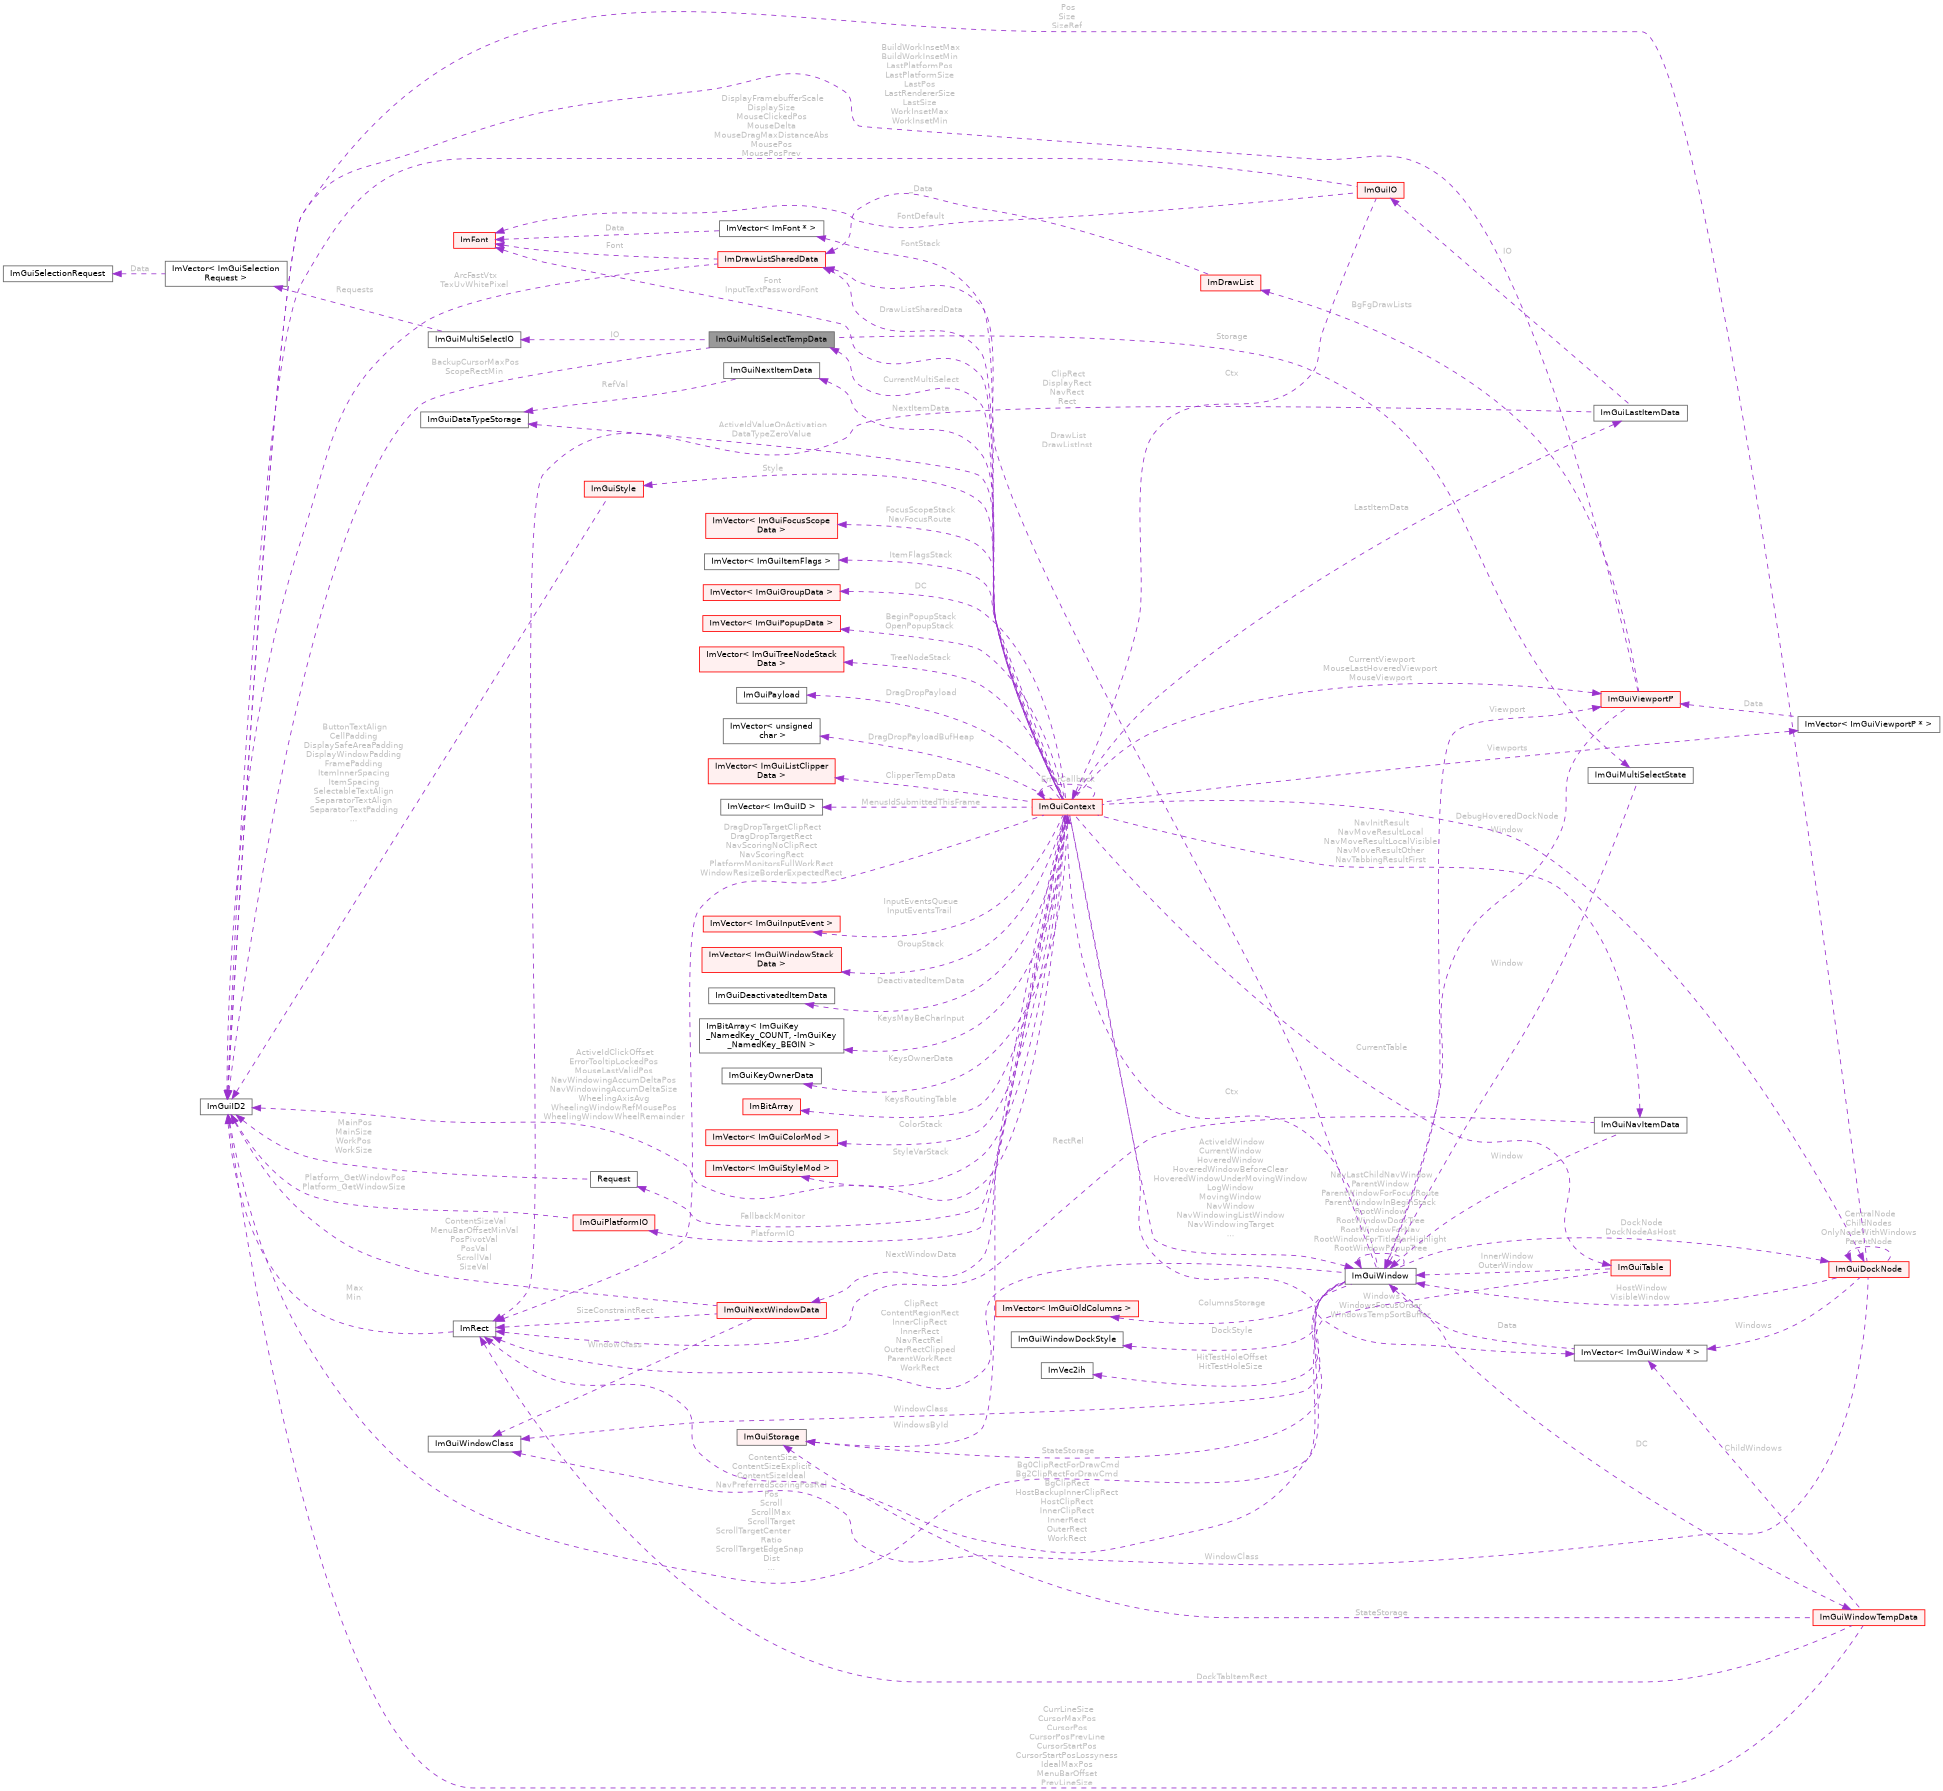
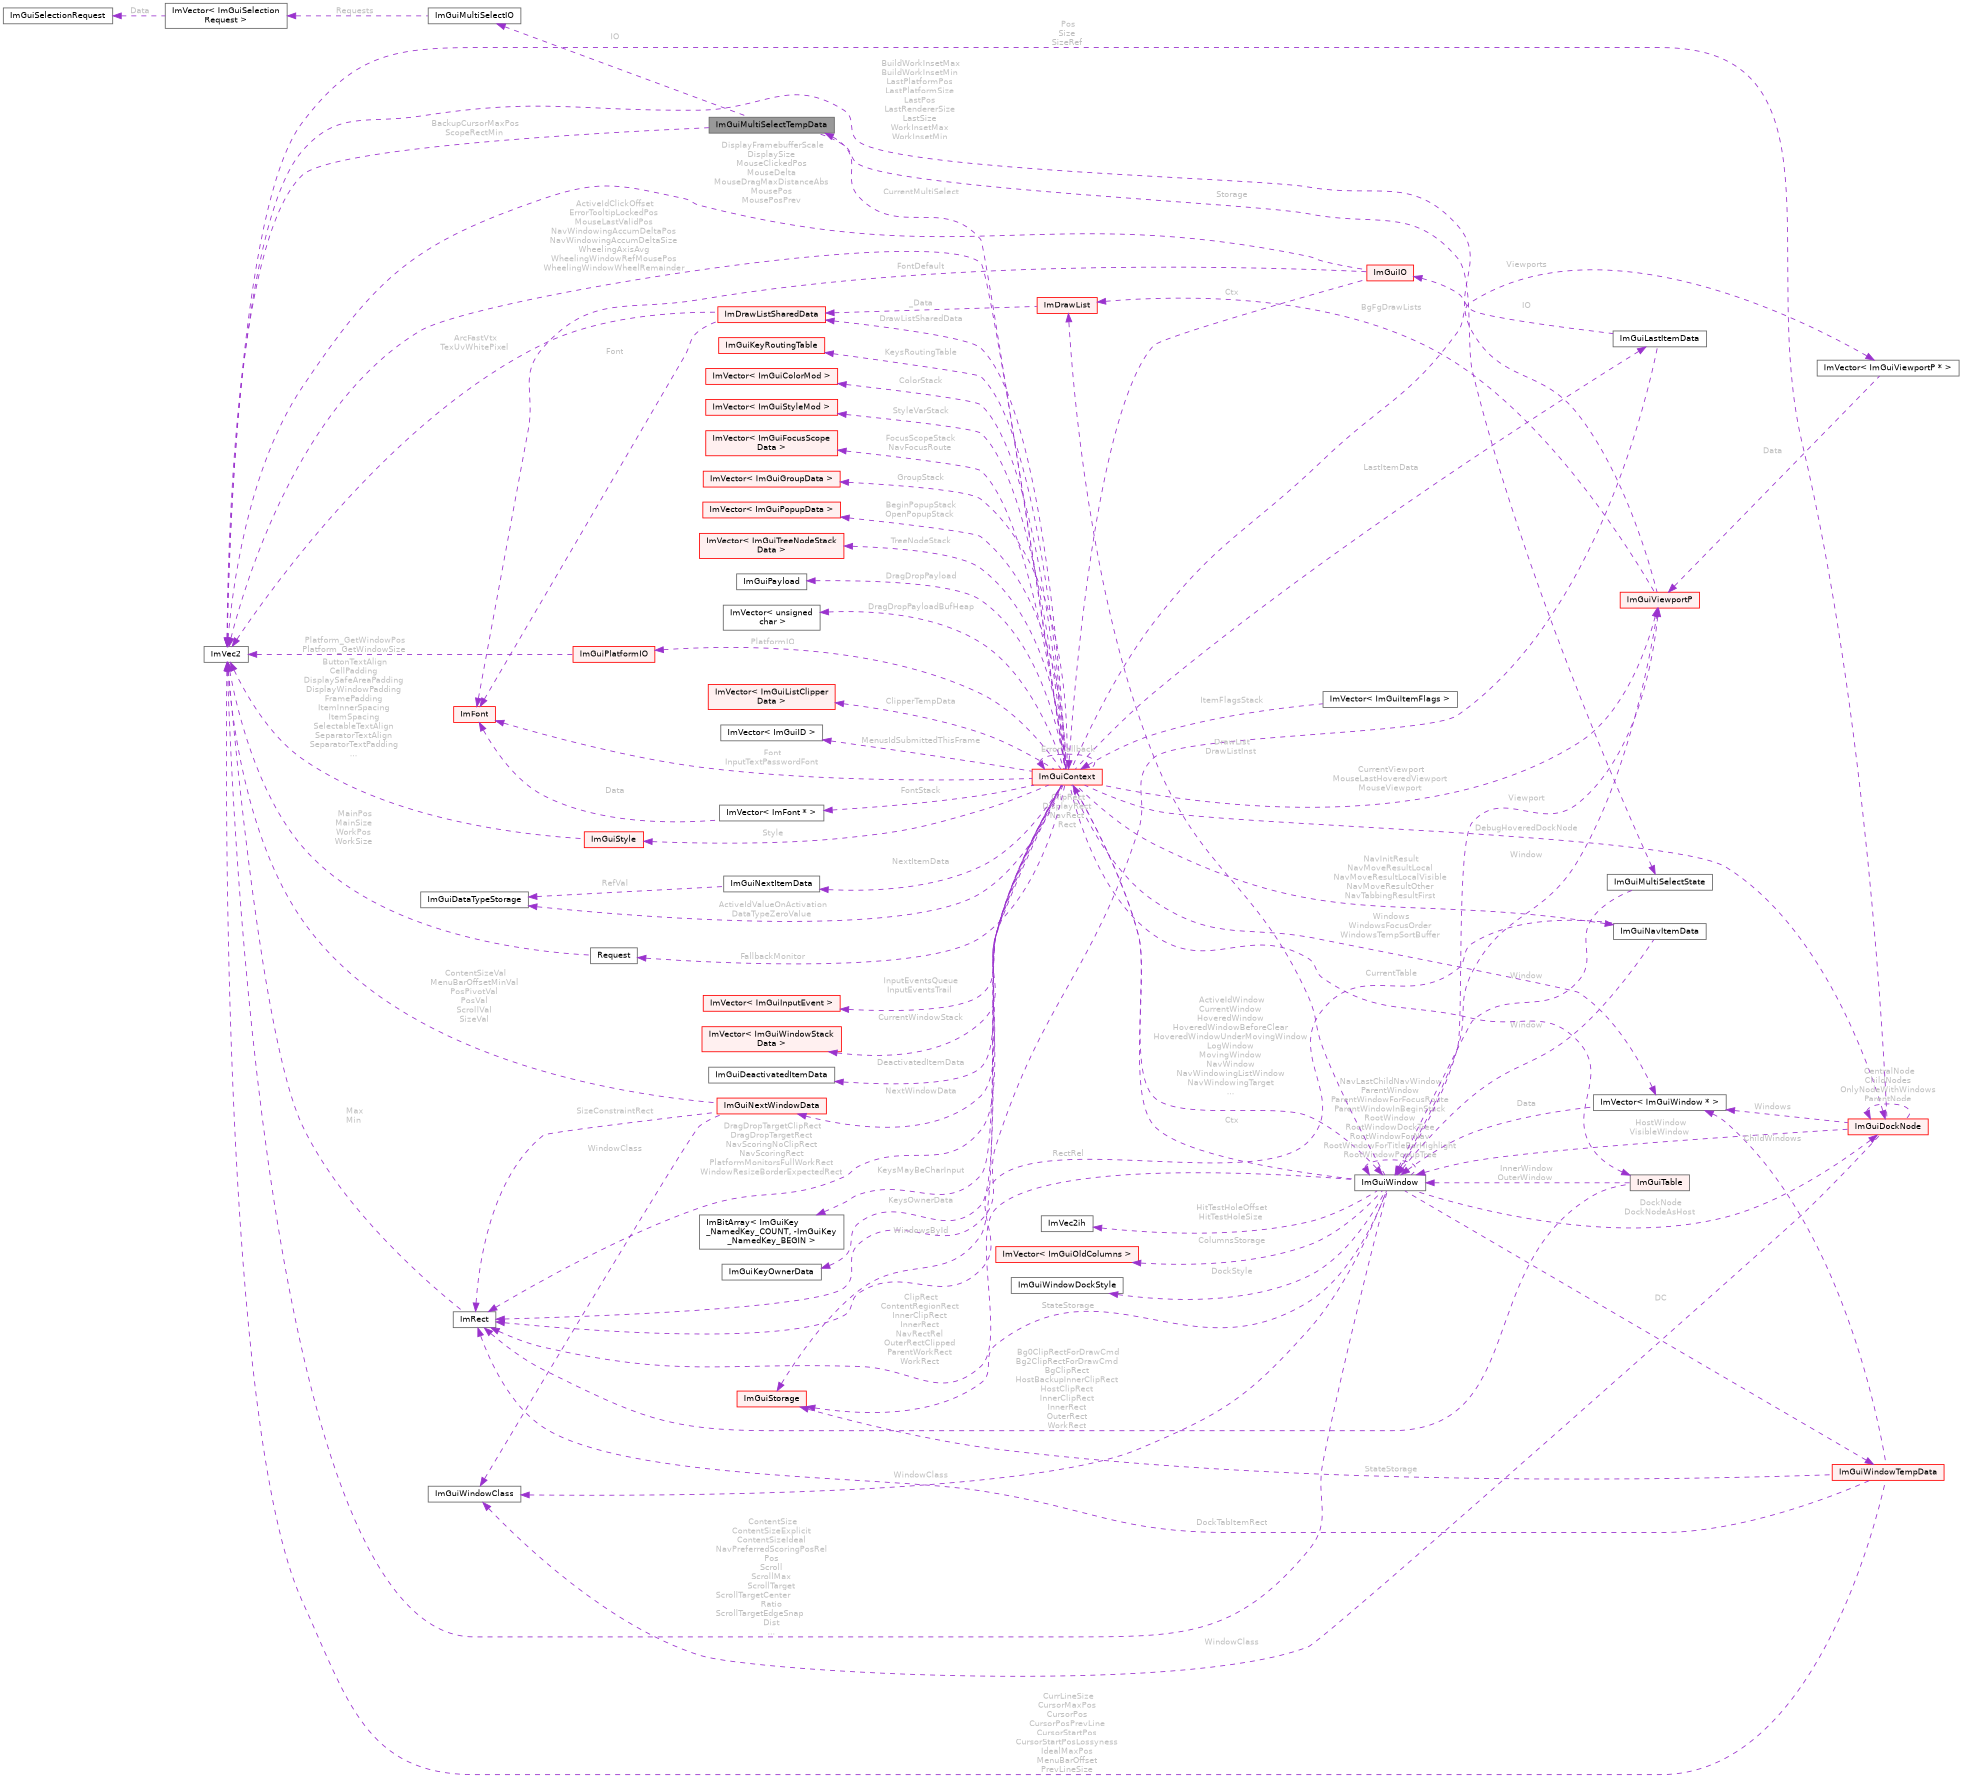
(983, 582) -> (1202, 722)
(920, 586) -> (920, 478)
(1121, 722) -> (1162, 774)
(920, 944) -> (920, 1018)
(226, 1107) -> (226, 654)
(772, 1107) -> (772, 346)
(1641, 1268) -> (1660, 1183)
(772, 1437) -> (772, 1399)
